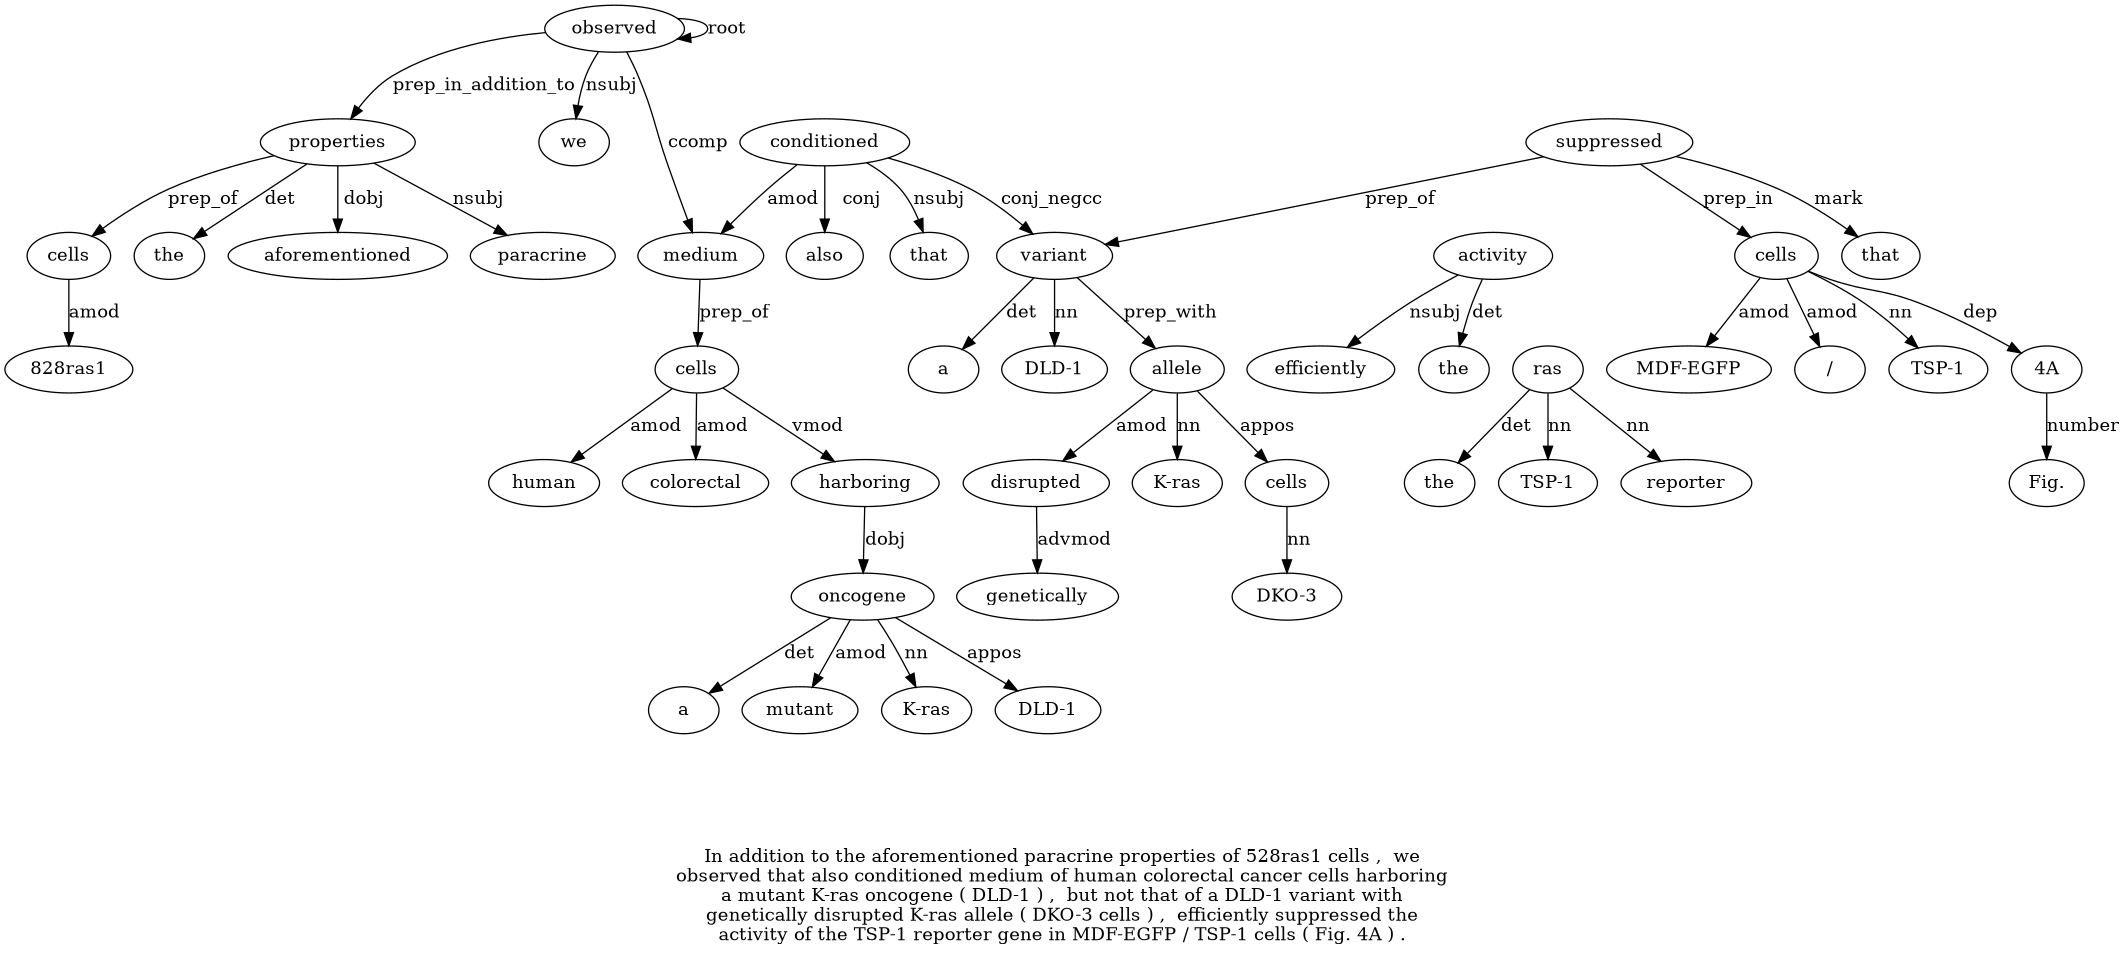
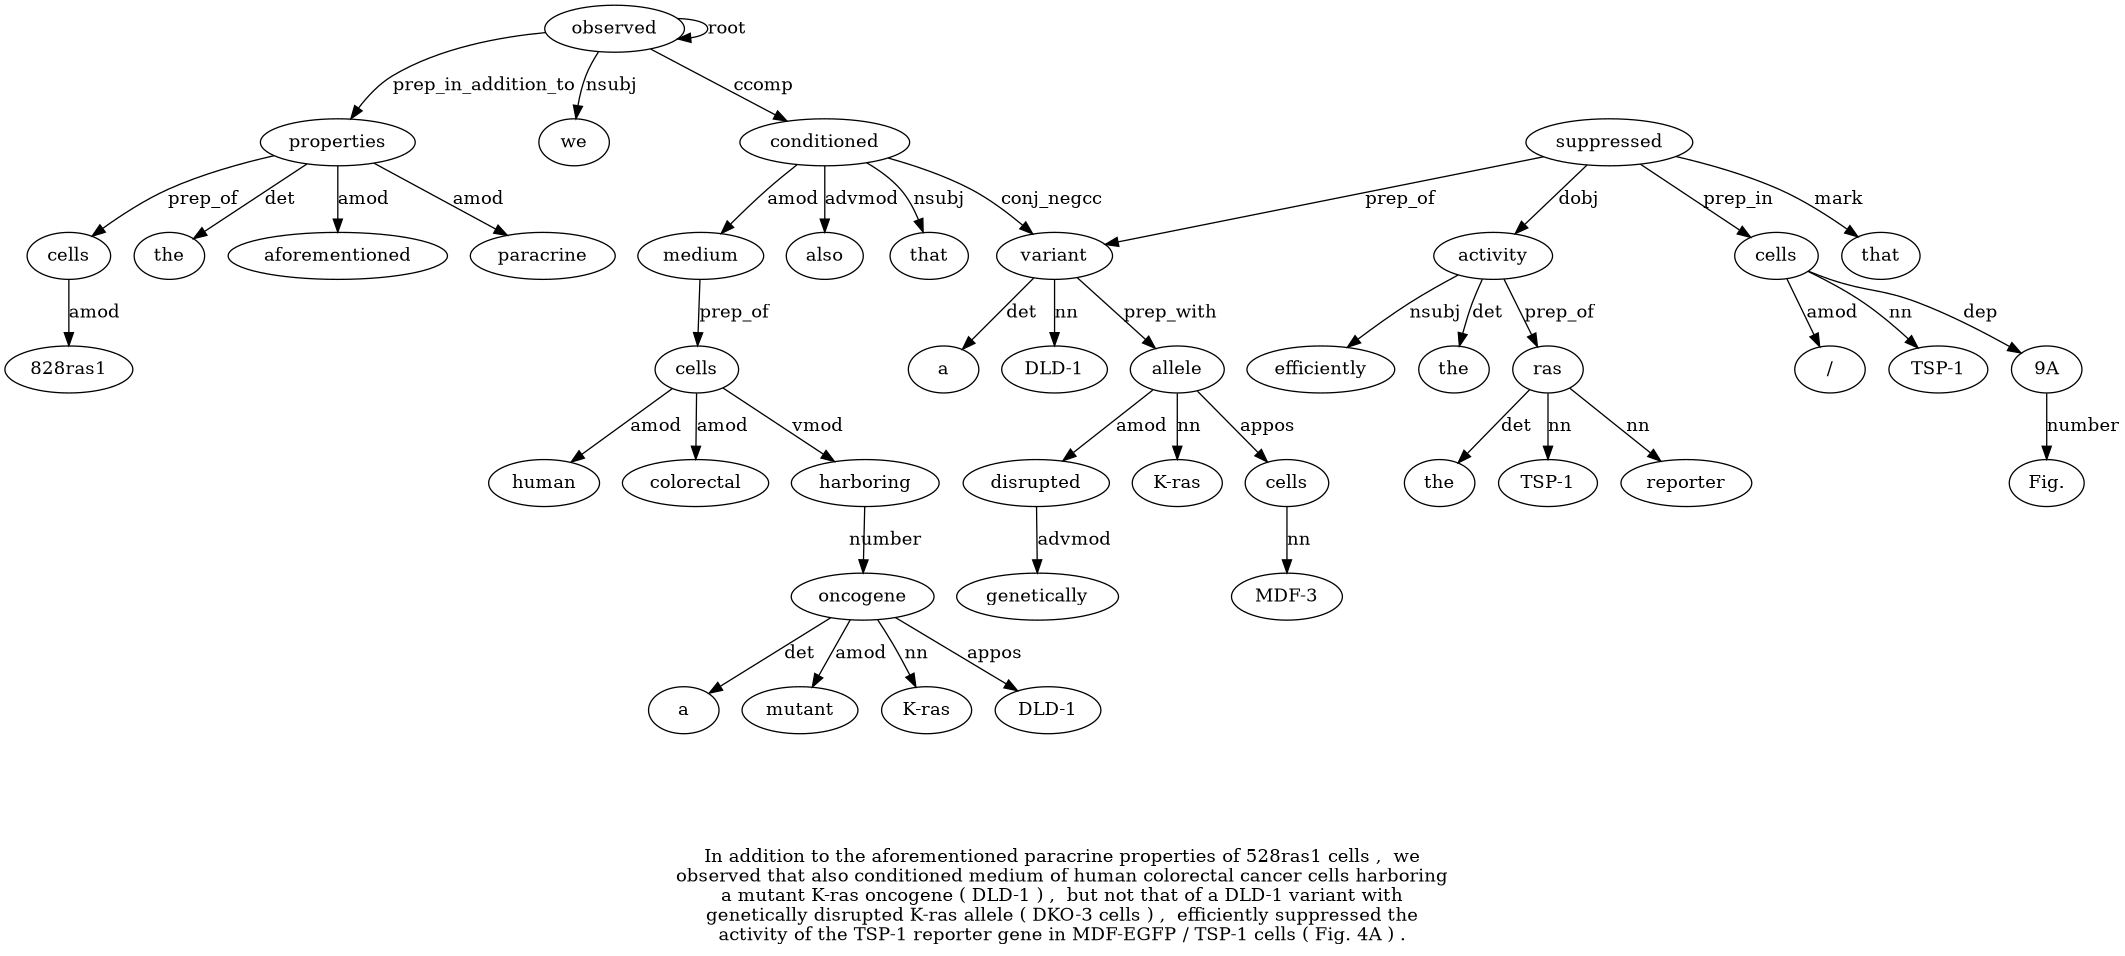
(658, 136) -> (713, 82)
none -> (1556, 195)
(364, 199) -> (364, 199)
(479, 199) -> (479, 199)
(862, 199) -> (862, 199)
none -> (1518, 307)
(1689, 369) -> none
(2047, 369) -> (2047, 369)
(885, 540) -> (885, 540)
(1287, 597) -> (1287, 597)
